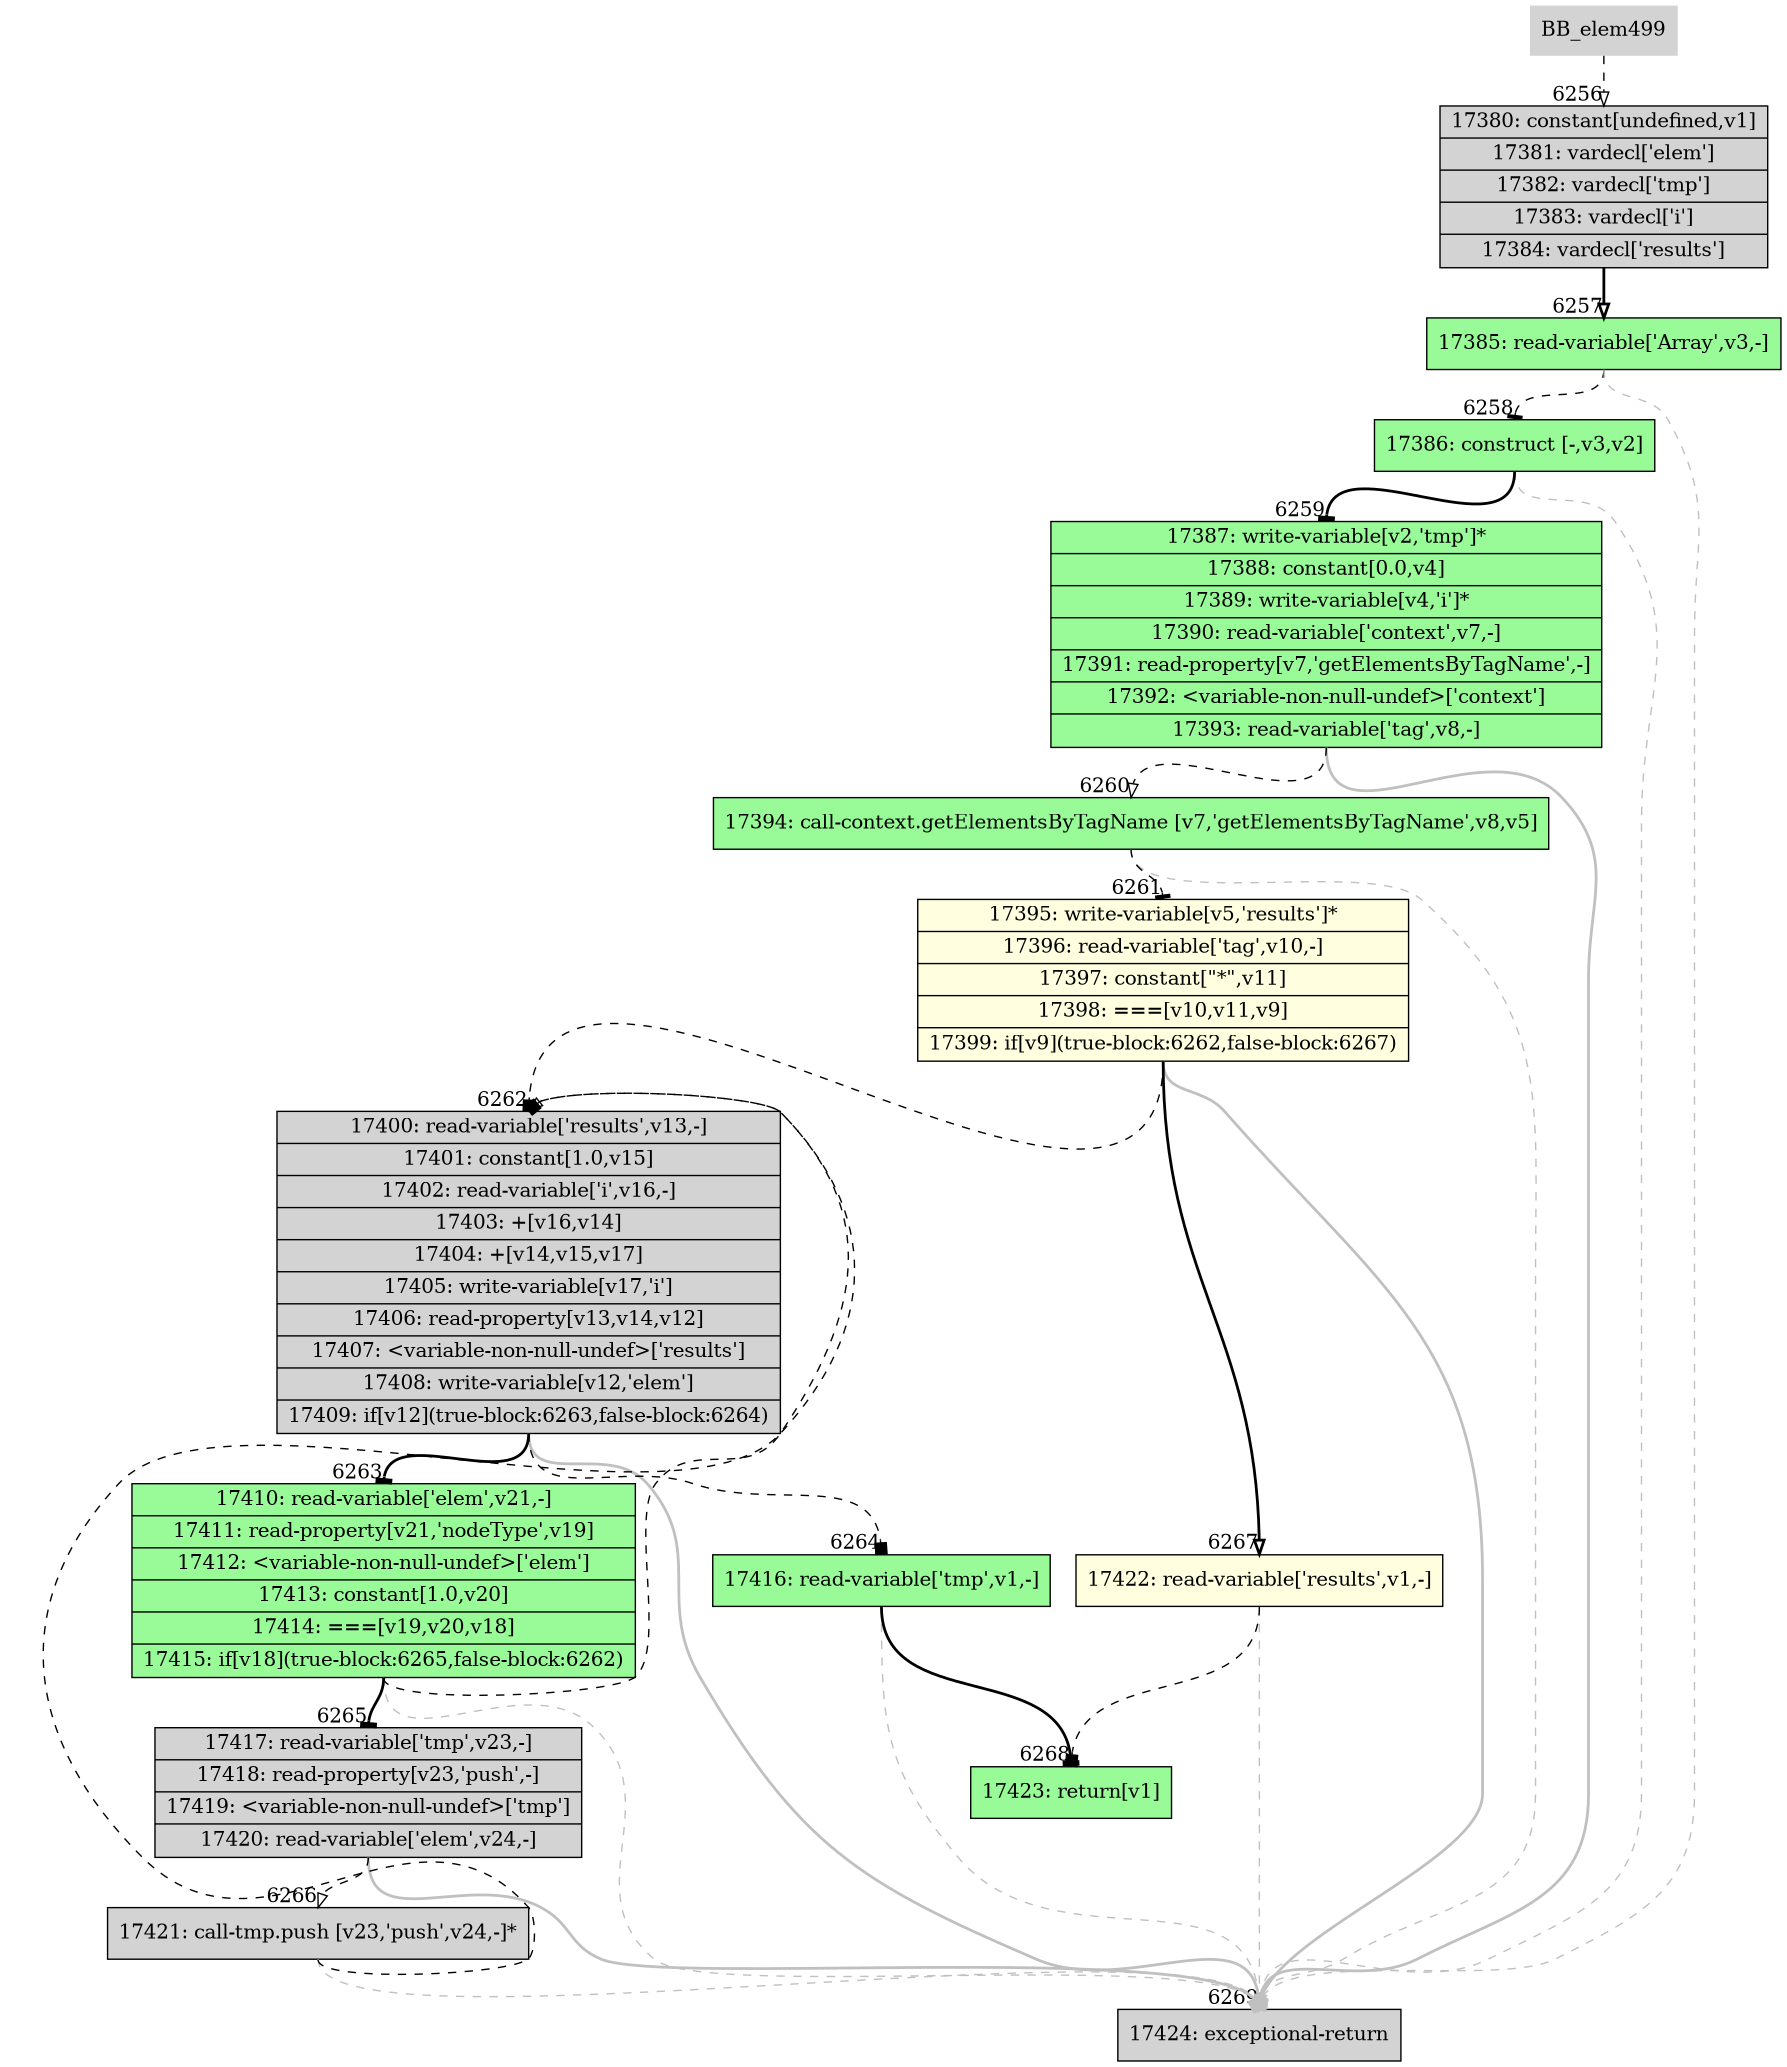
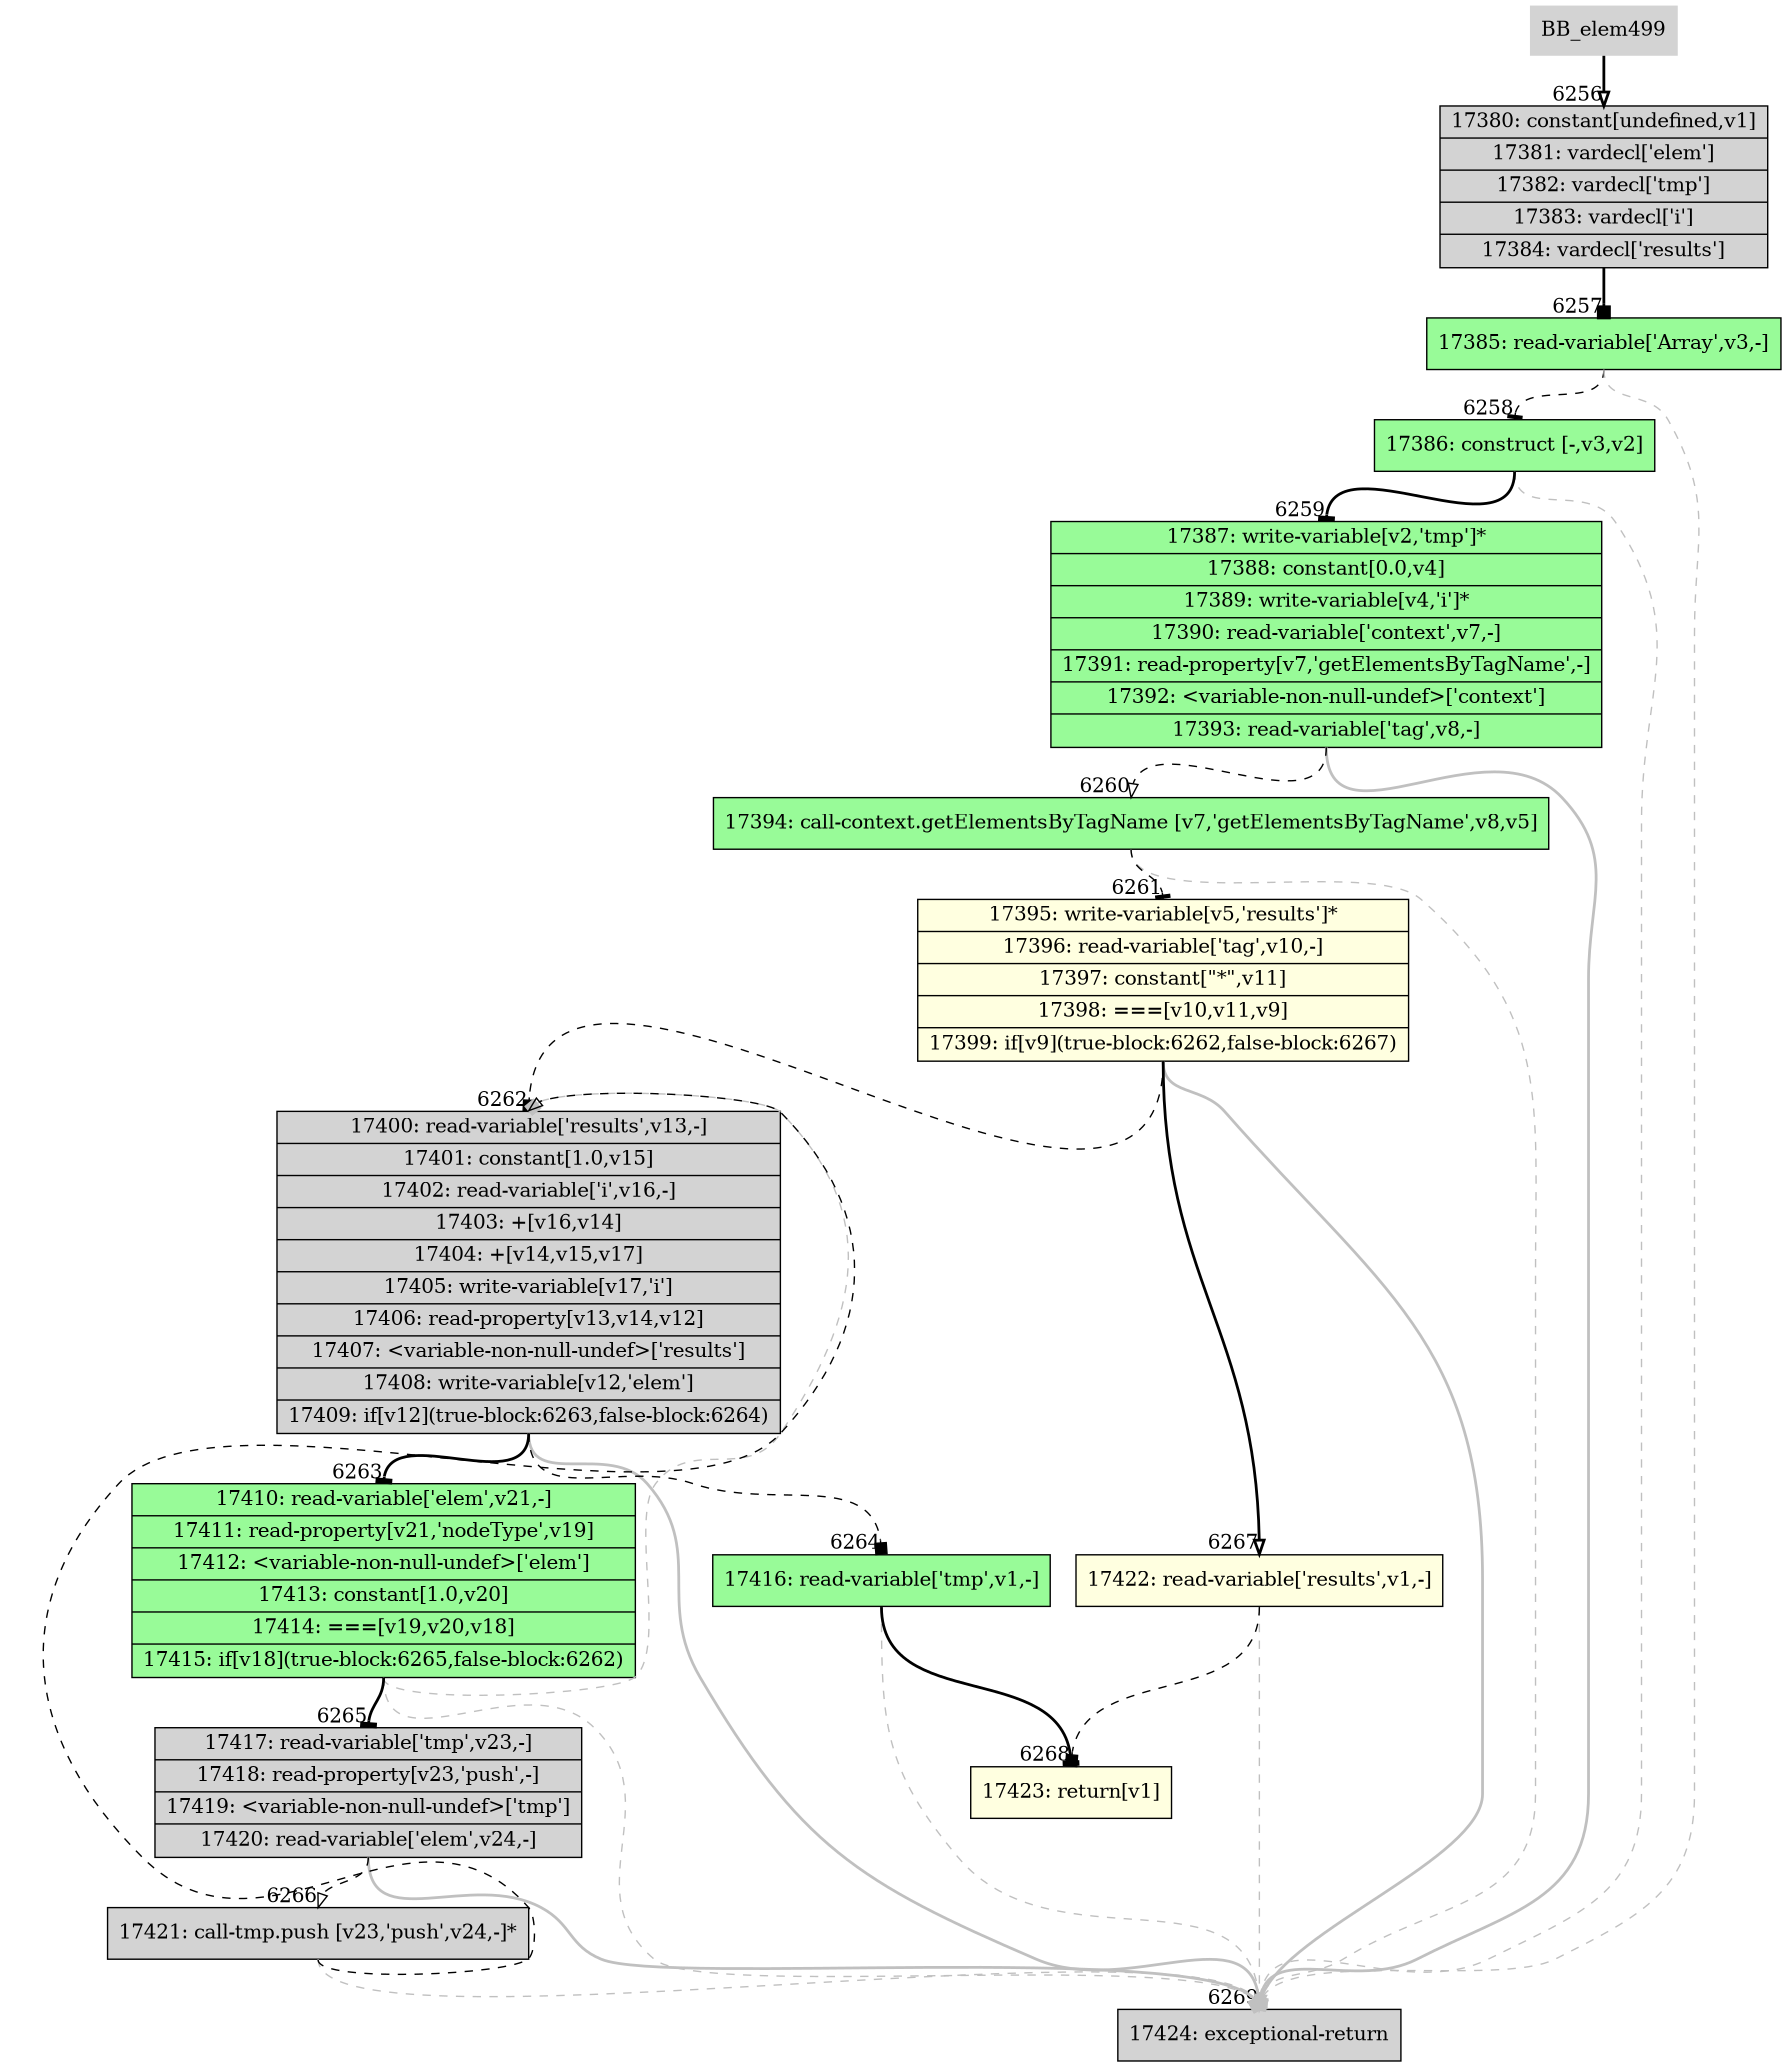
(1604, 74) -> (1604, 74)
(1604, 286) -> (1604, 286)
(825, 1354) -> (825, 1354)
(1071, 1793) -> (1071, 1793)
